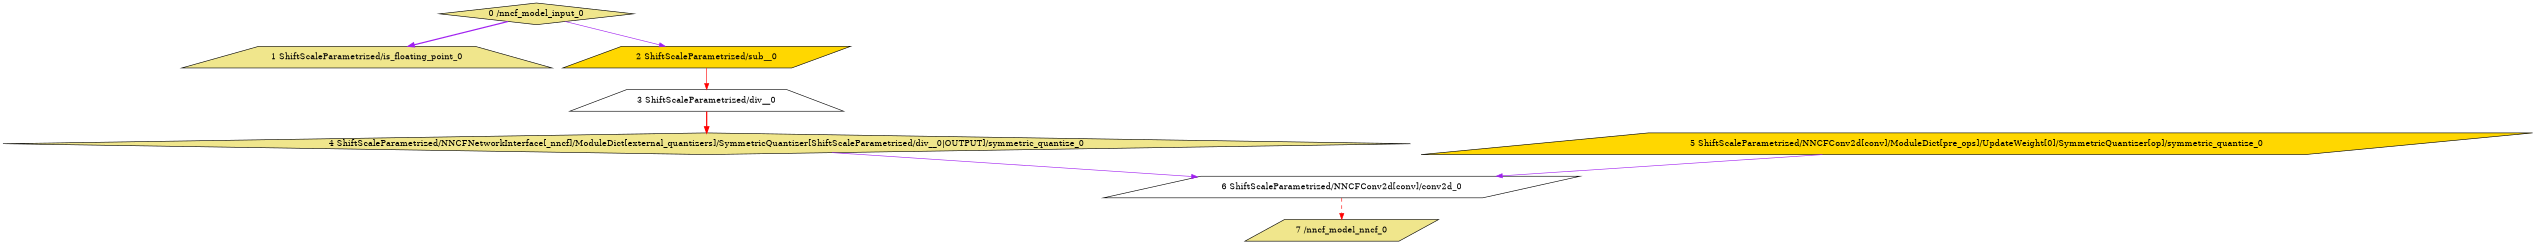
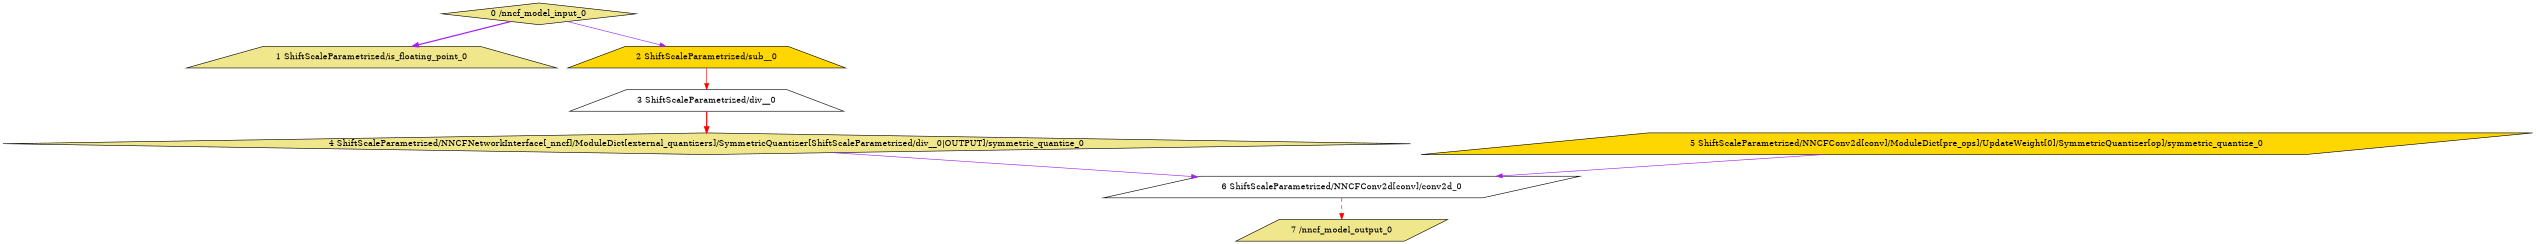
(707, 57) -> (707, 57)
(1342, 230) -> (1342, 230)
